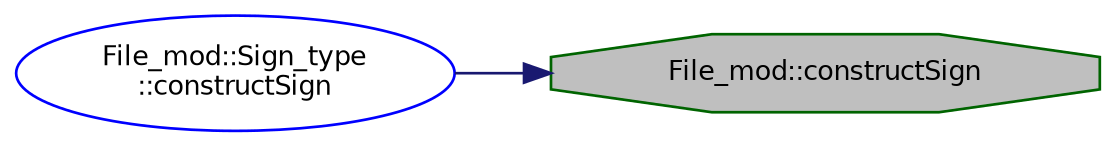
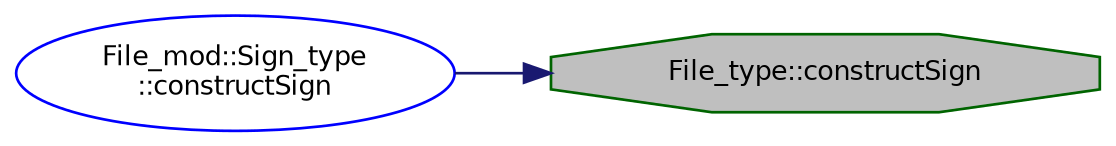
(825, 73) -> (825, 73)
